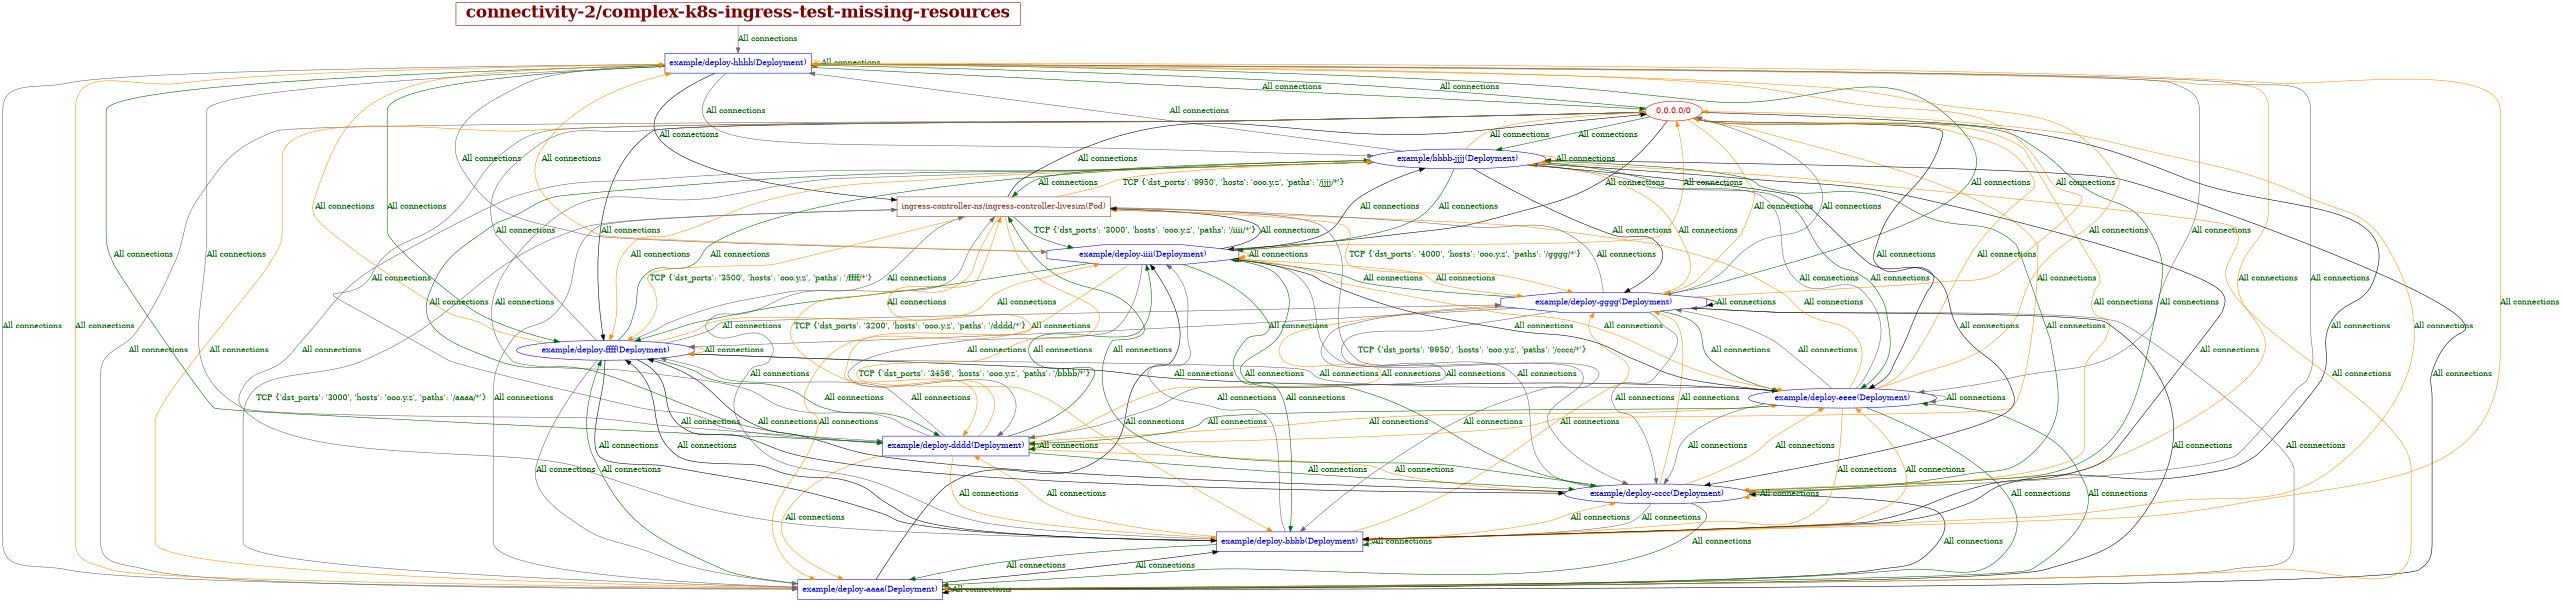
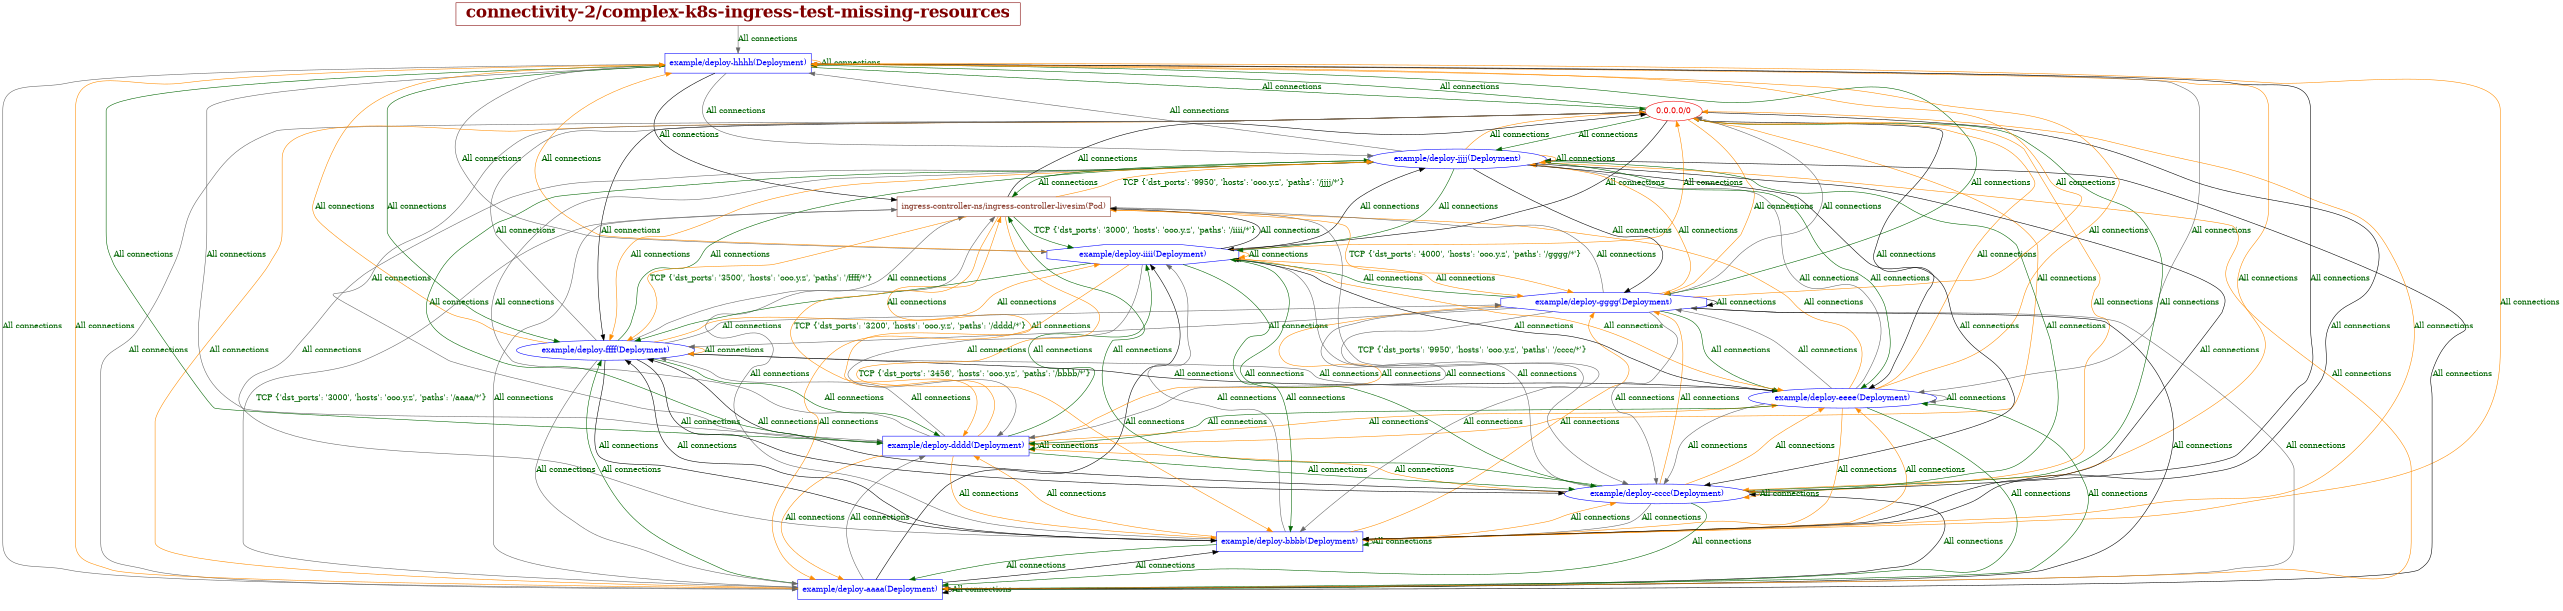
(2300, 90) -> (2300, 90)
(1458, 159) -> (1458, 159)
none -> (858, 501)
